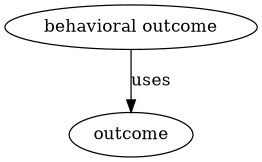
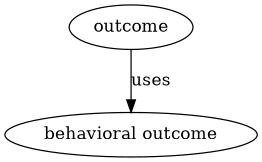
(131, 75) -> (131, 75)
